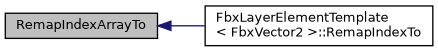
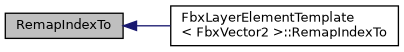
(81, 26) -> (64, 26)
